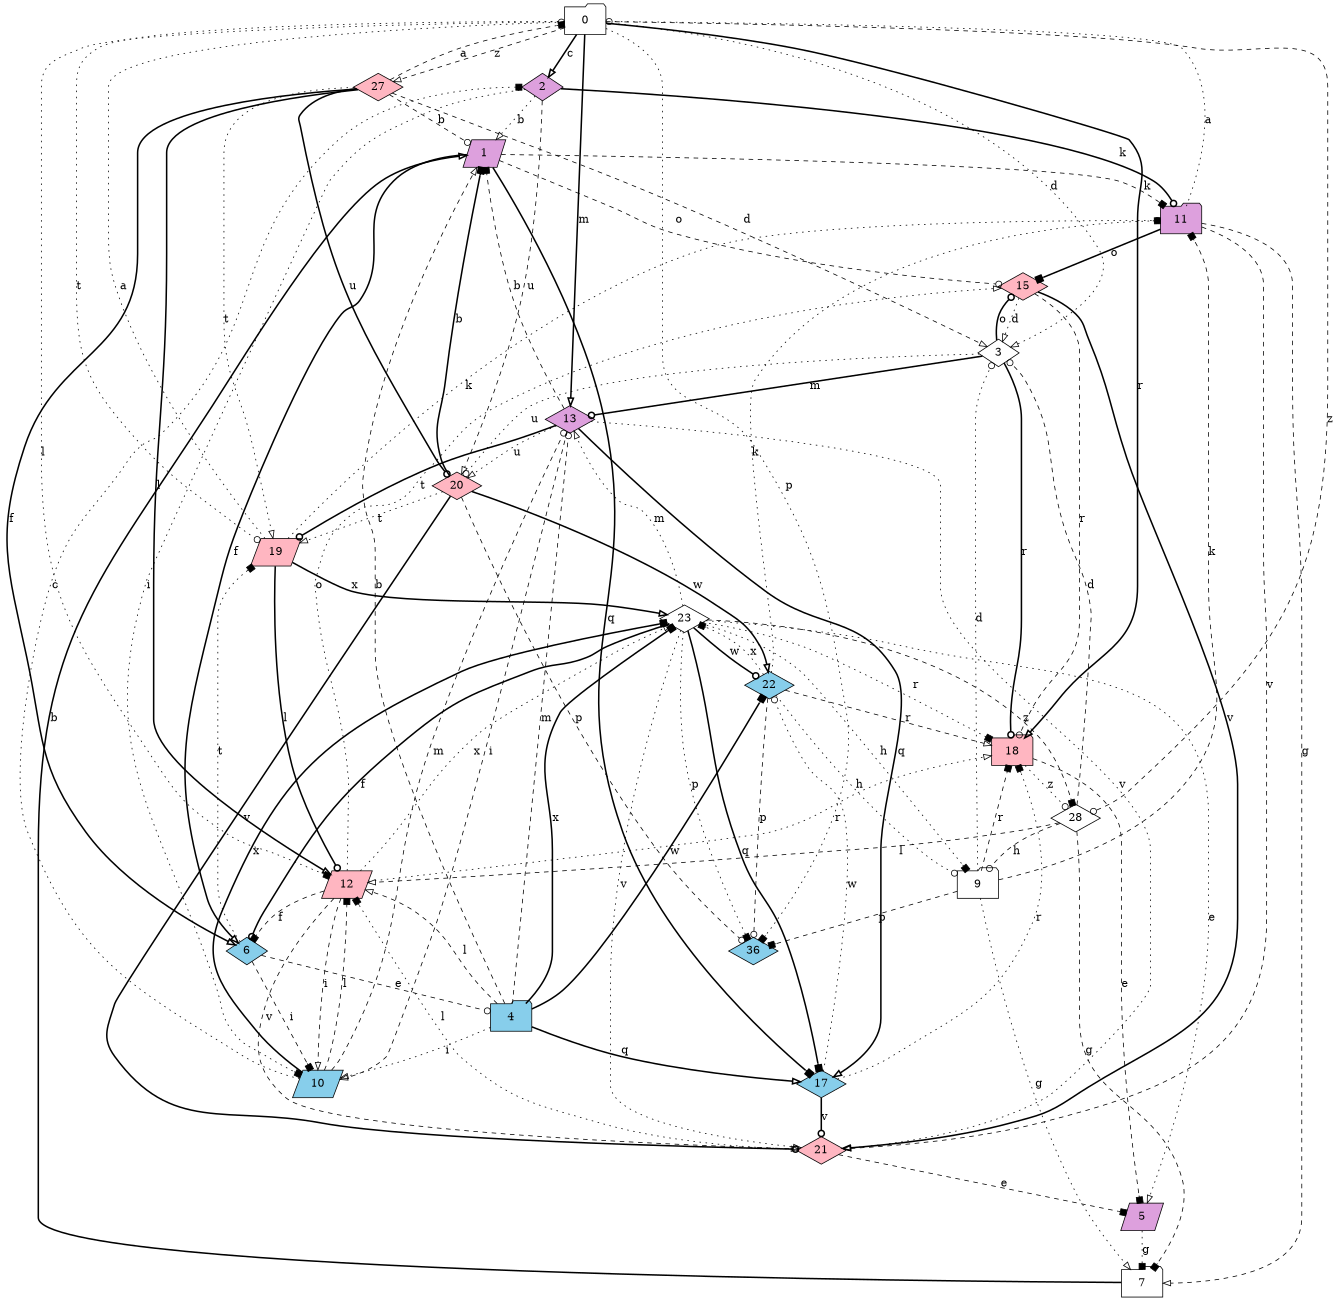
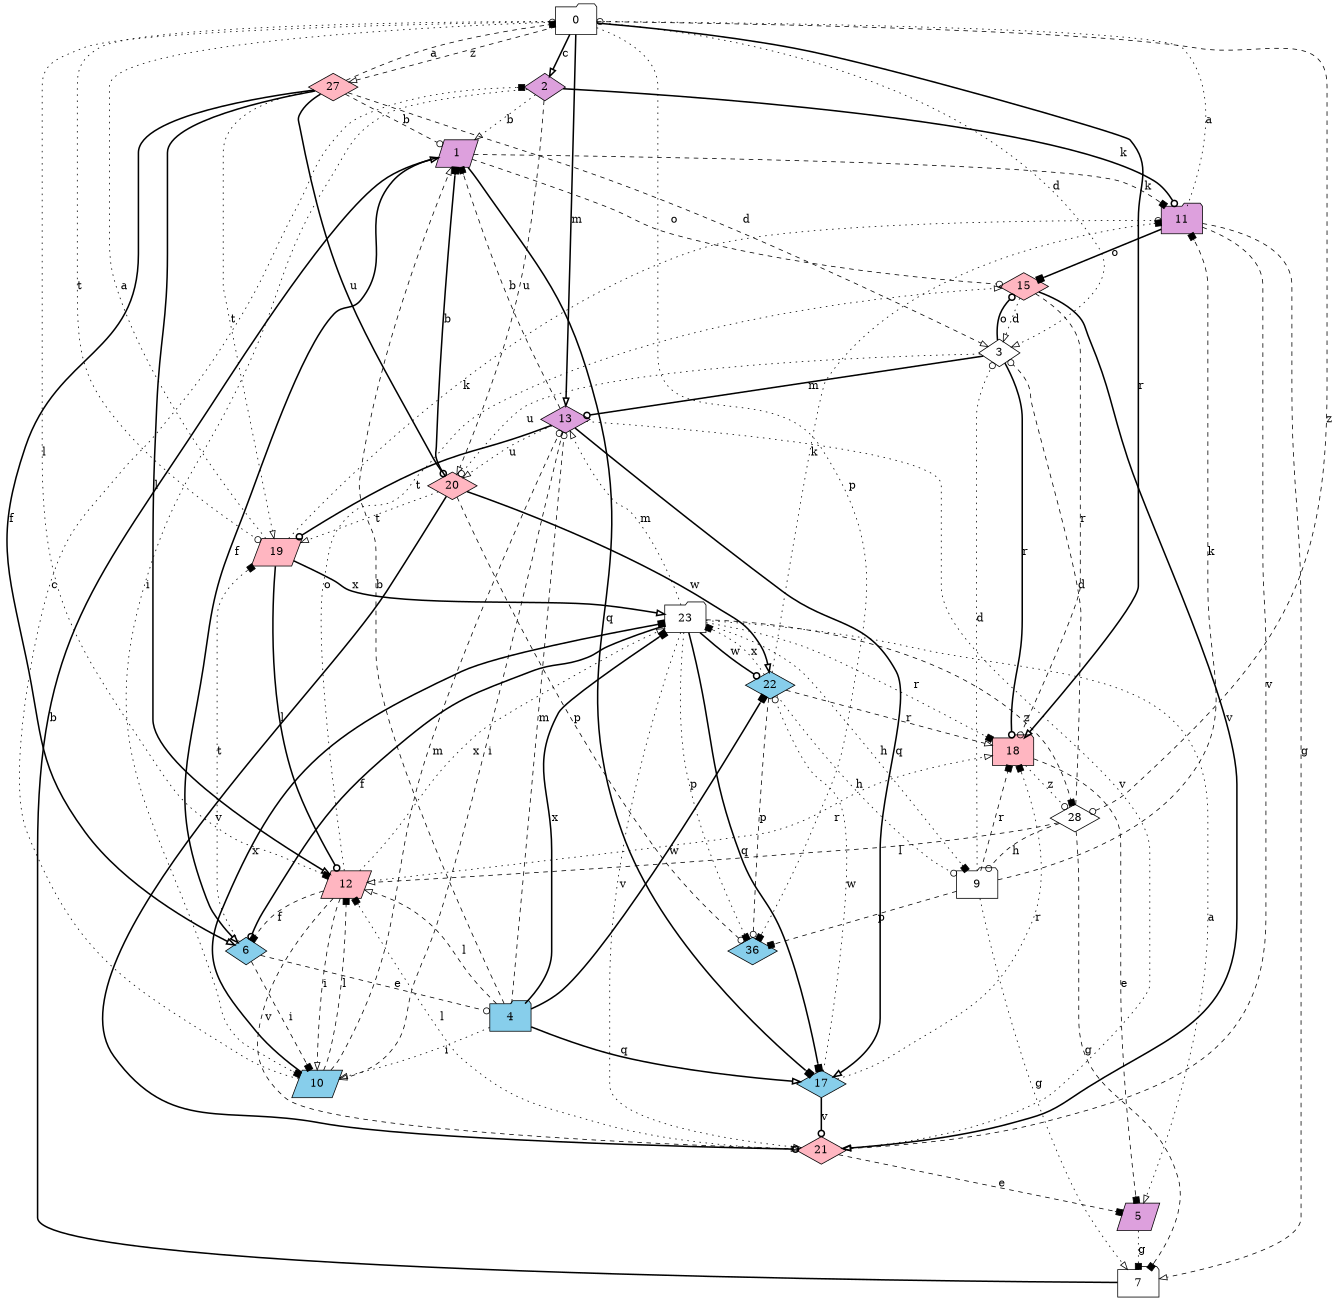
(685, 619) -> (685, 619)
(1212, 918) -> (1211, 918)
